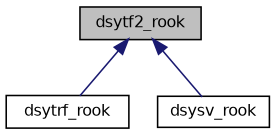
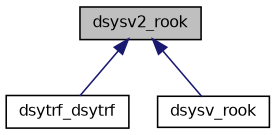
(141, 23) -> (141, 23)
(68, 112) -> (68, 112)
